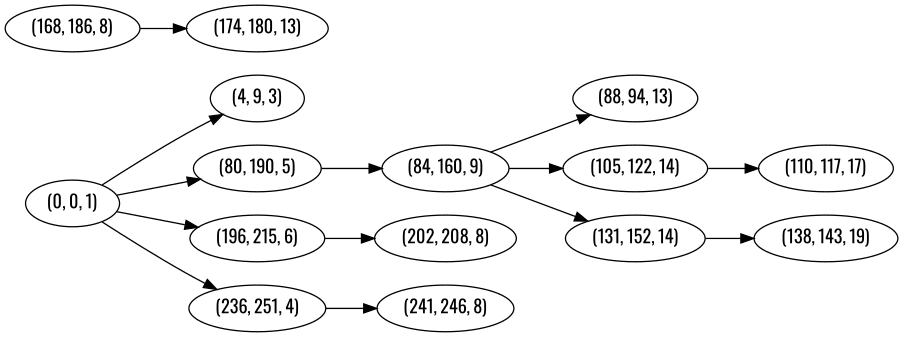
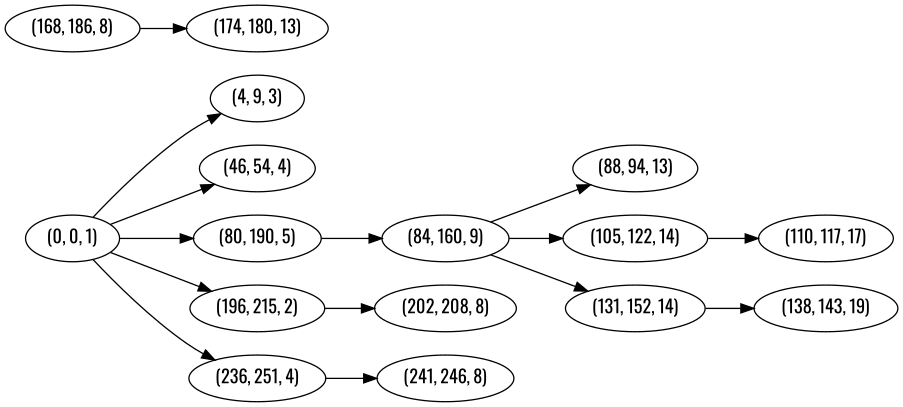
none -> (257, 168)
(257, 238) -> (257, 308)
